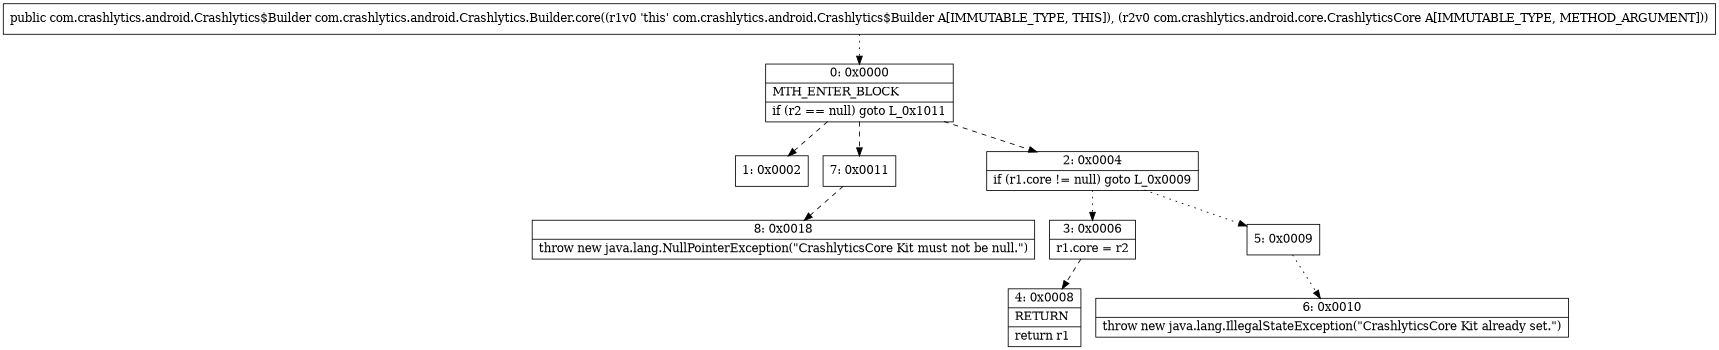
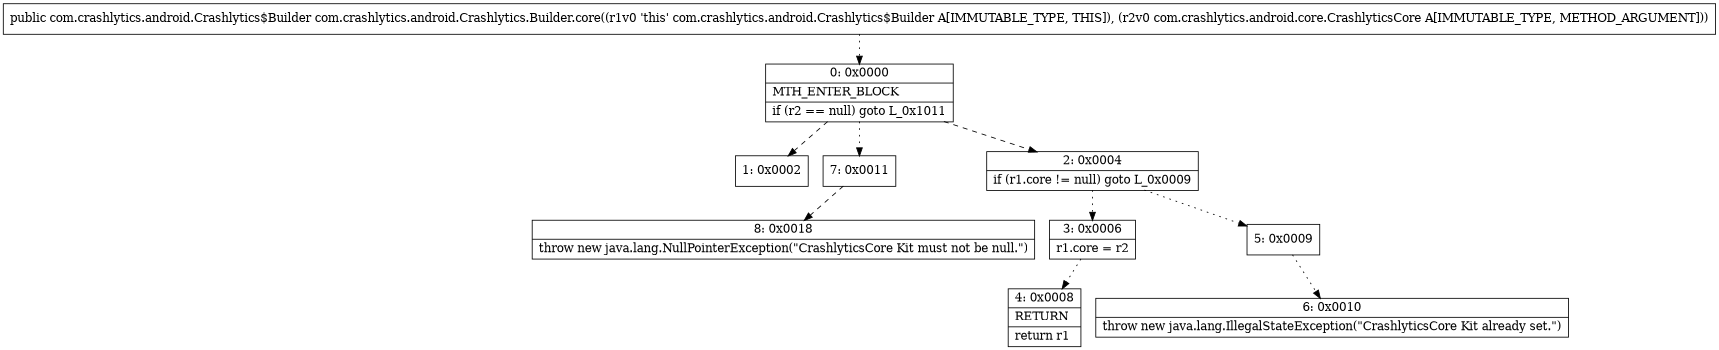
(859, 135) -> (859, 135)
(1074, 270) -> (1074, 270)
